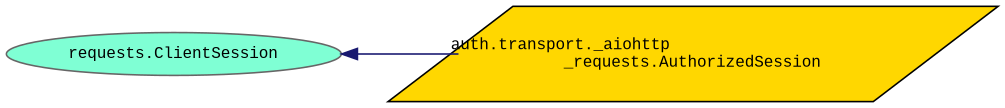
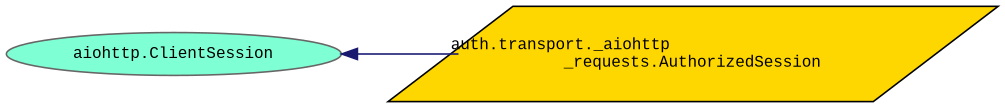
(174, 54) -> (174, 54)
